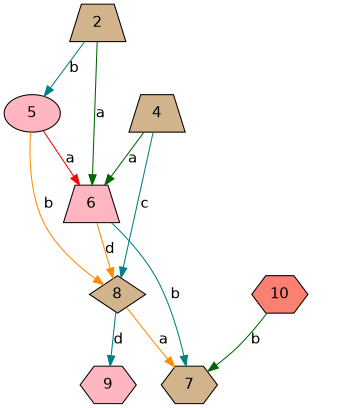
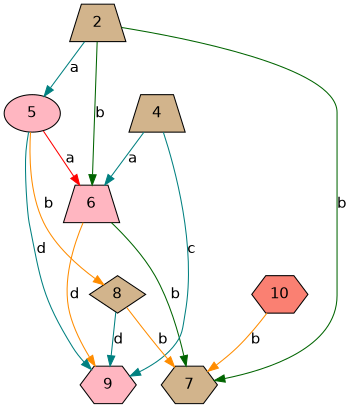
(74, 68) -> (74, 68)
(100, 113) -> (100, 113)
(127, 154) -> (127, 154)
none -> (337, 159)
(138, 200) -> (188, 261)
(103, 245) -> (67, 291)
none -> (35, 252)
(159, 283) -> (159, 283)
(163, 340) -> (163, 340)
(244, 341) -> (244, 341)
